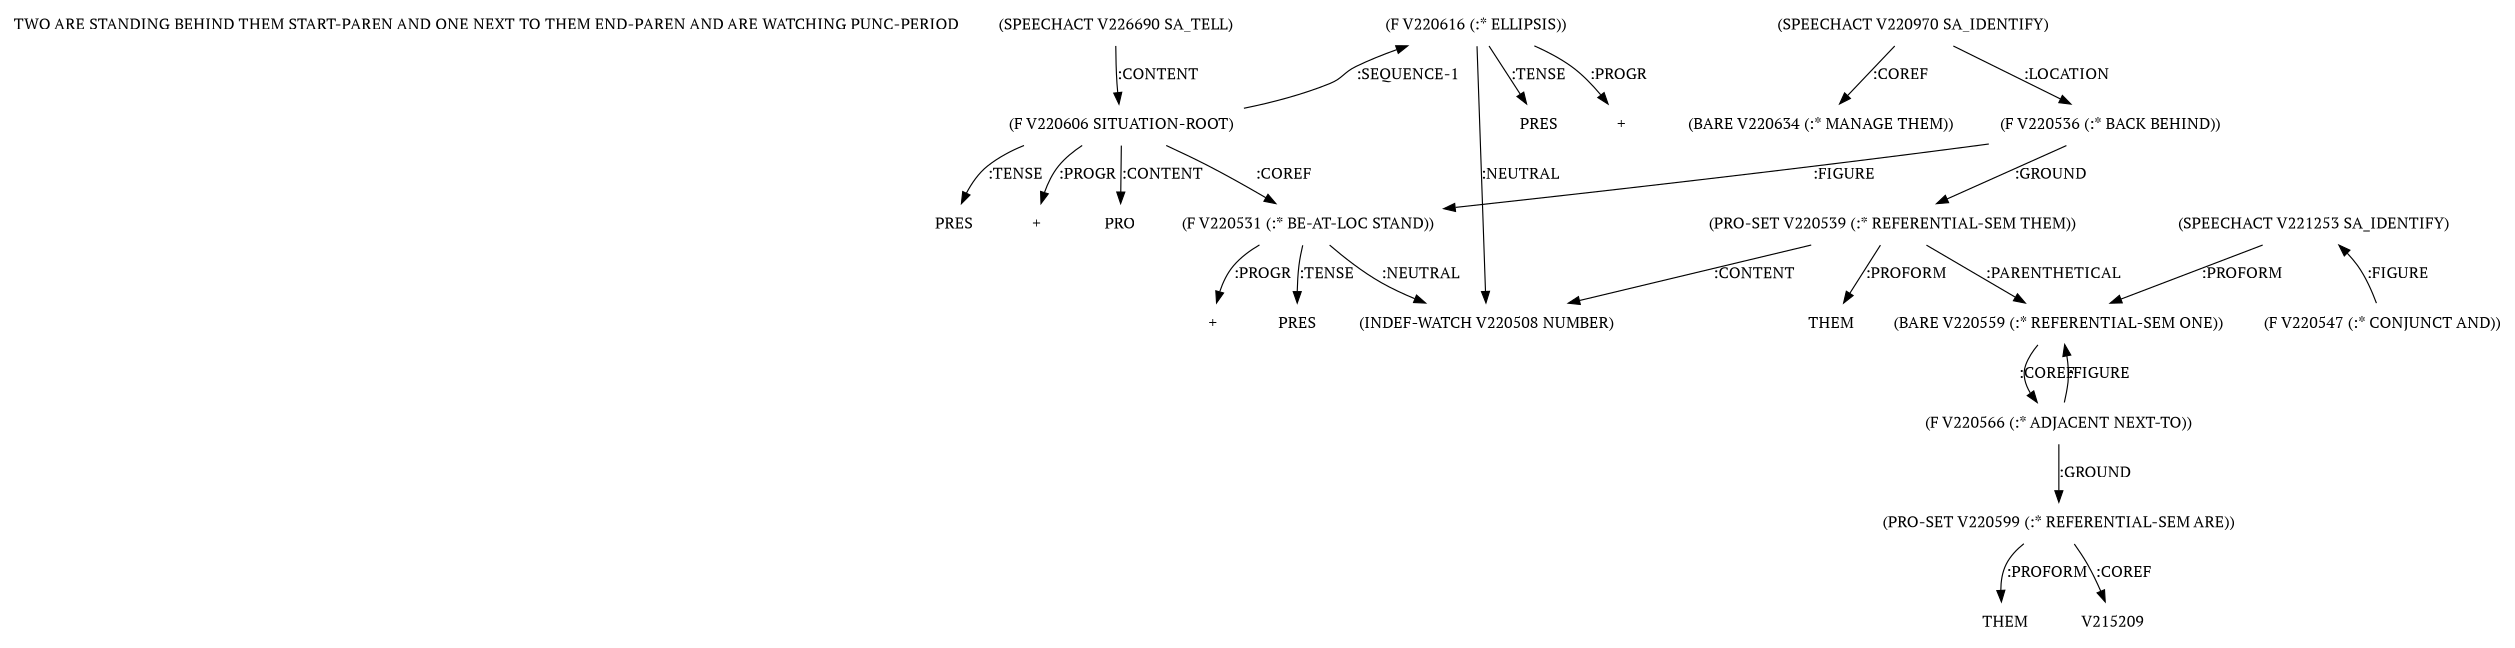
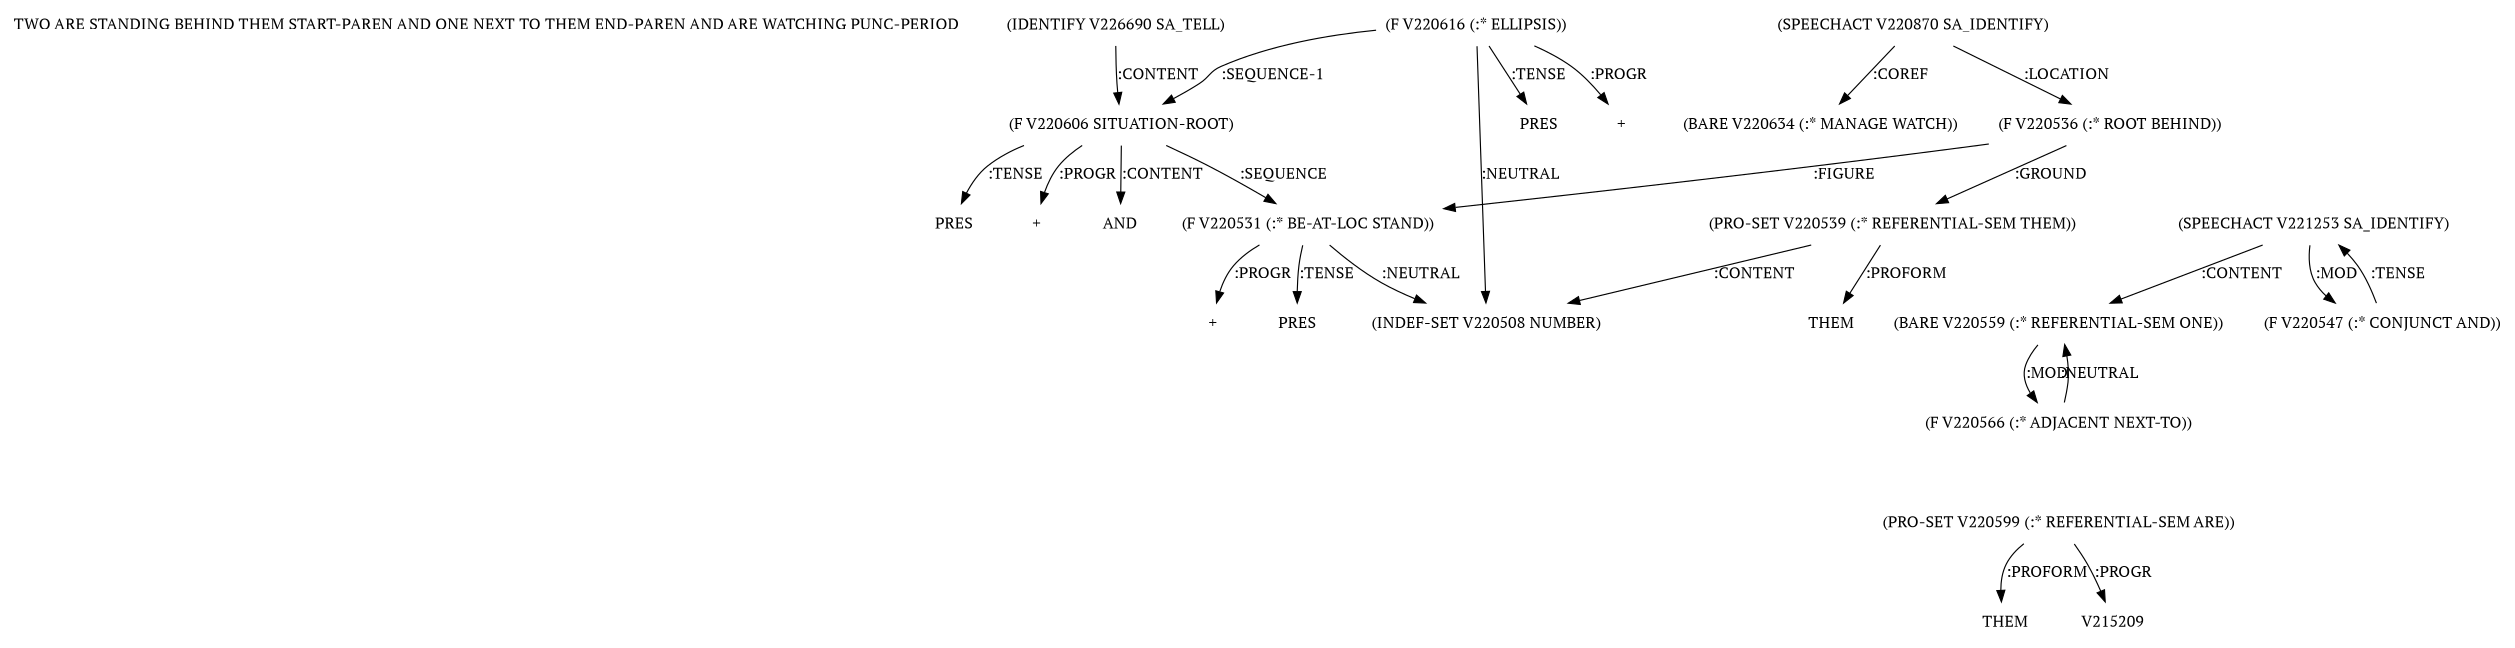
(1116, 25) -> (1116, 25)
(1914, 25) -> (1914, 25)
(1323, 86) -> (1269, 50)
(1821, 125) -> (1821, 125)
(2110, 125) -> (2110, 125)
(1283, 175) -> (1283, 175)
(1120, 224) -> (1120, 224)
(1971, 271) -> none
none -> (2311, 273)
(2242, 274) -> (2242, 274)
(2398, 274) -> (2398, 274)
(1487, 324) -> (1487, 324)
(2047, 374) -> (2047, 374)
(2099, 374) -> (2099, 374)
(2059, 467) -> none
(2124, 573) -> (2124, 573)
